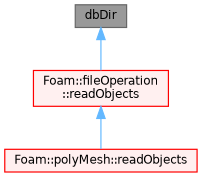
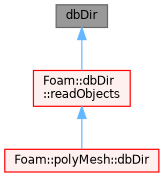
(101, 88) -> (82, 88)
(101, 161) -> (82, 161)
